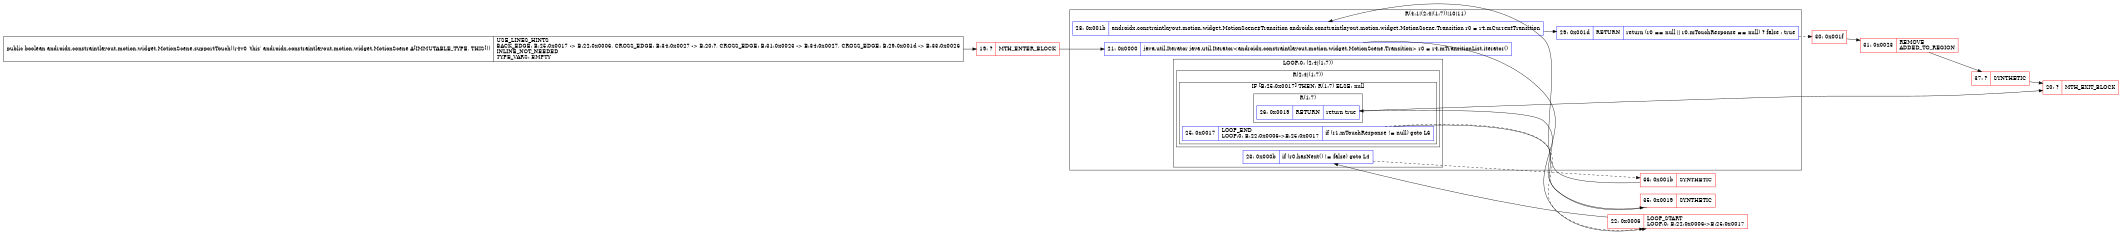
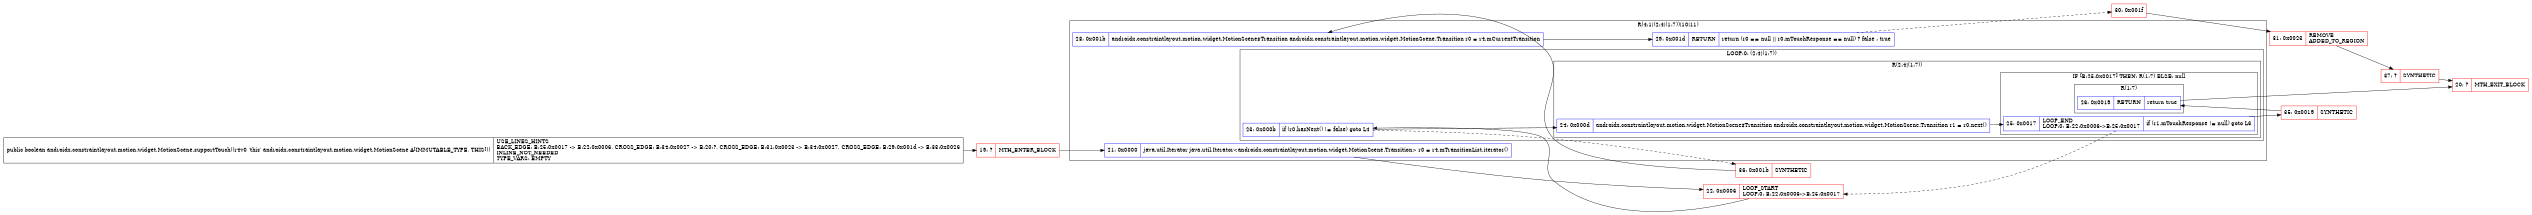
none -> (1773, 126)
